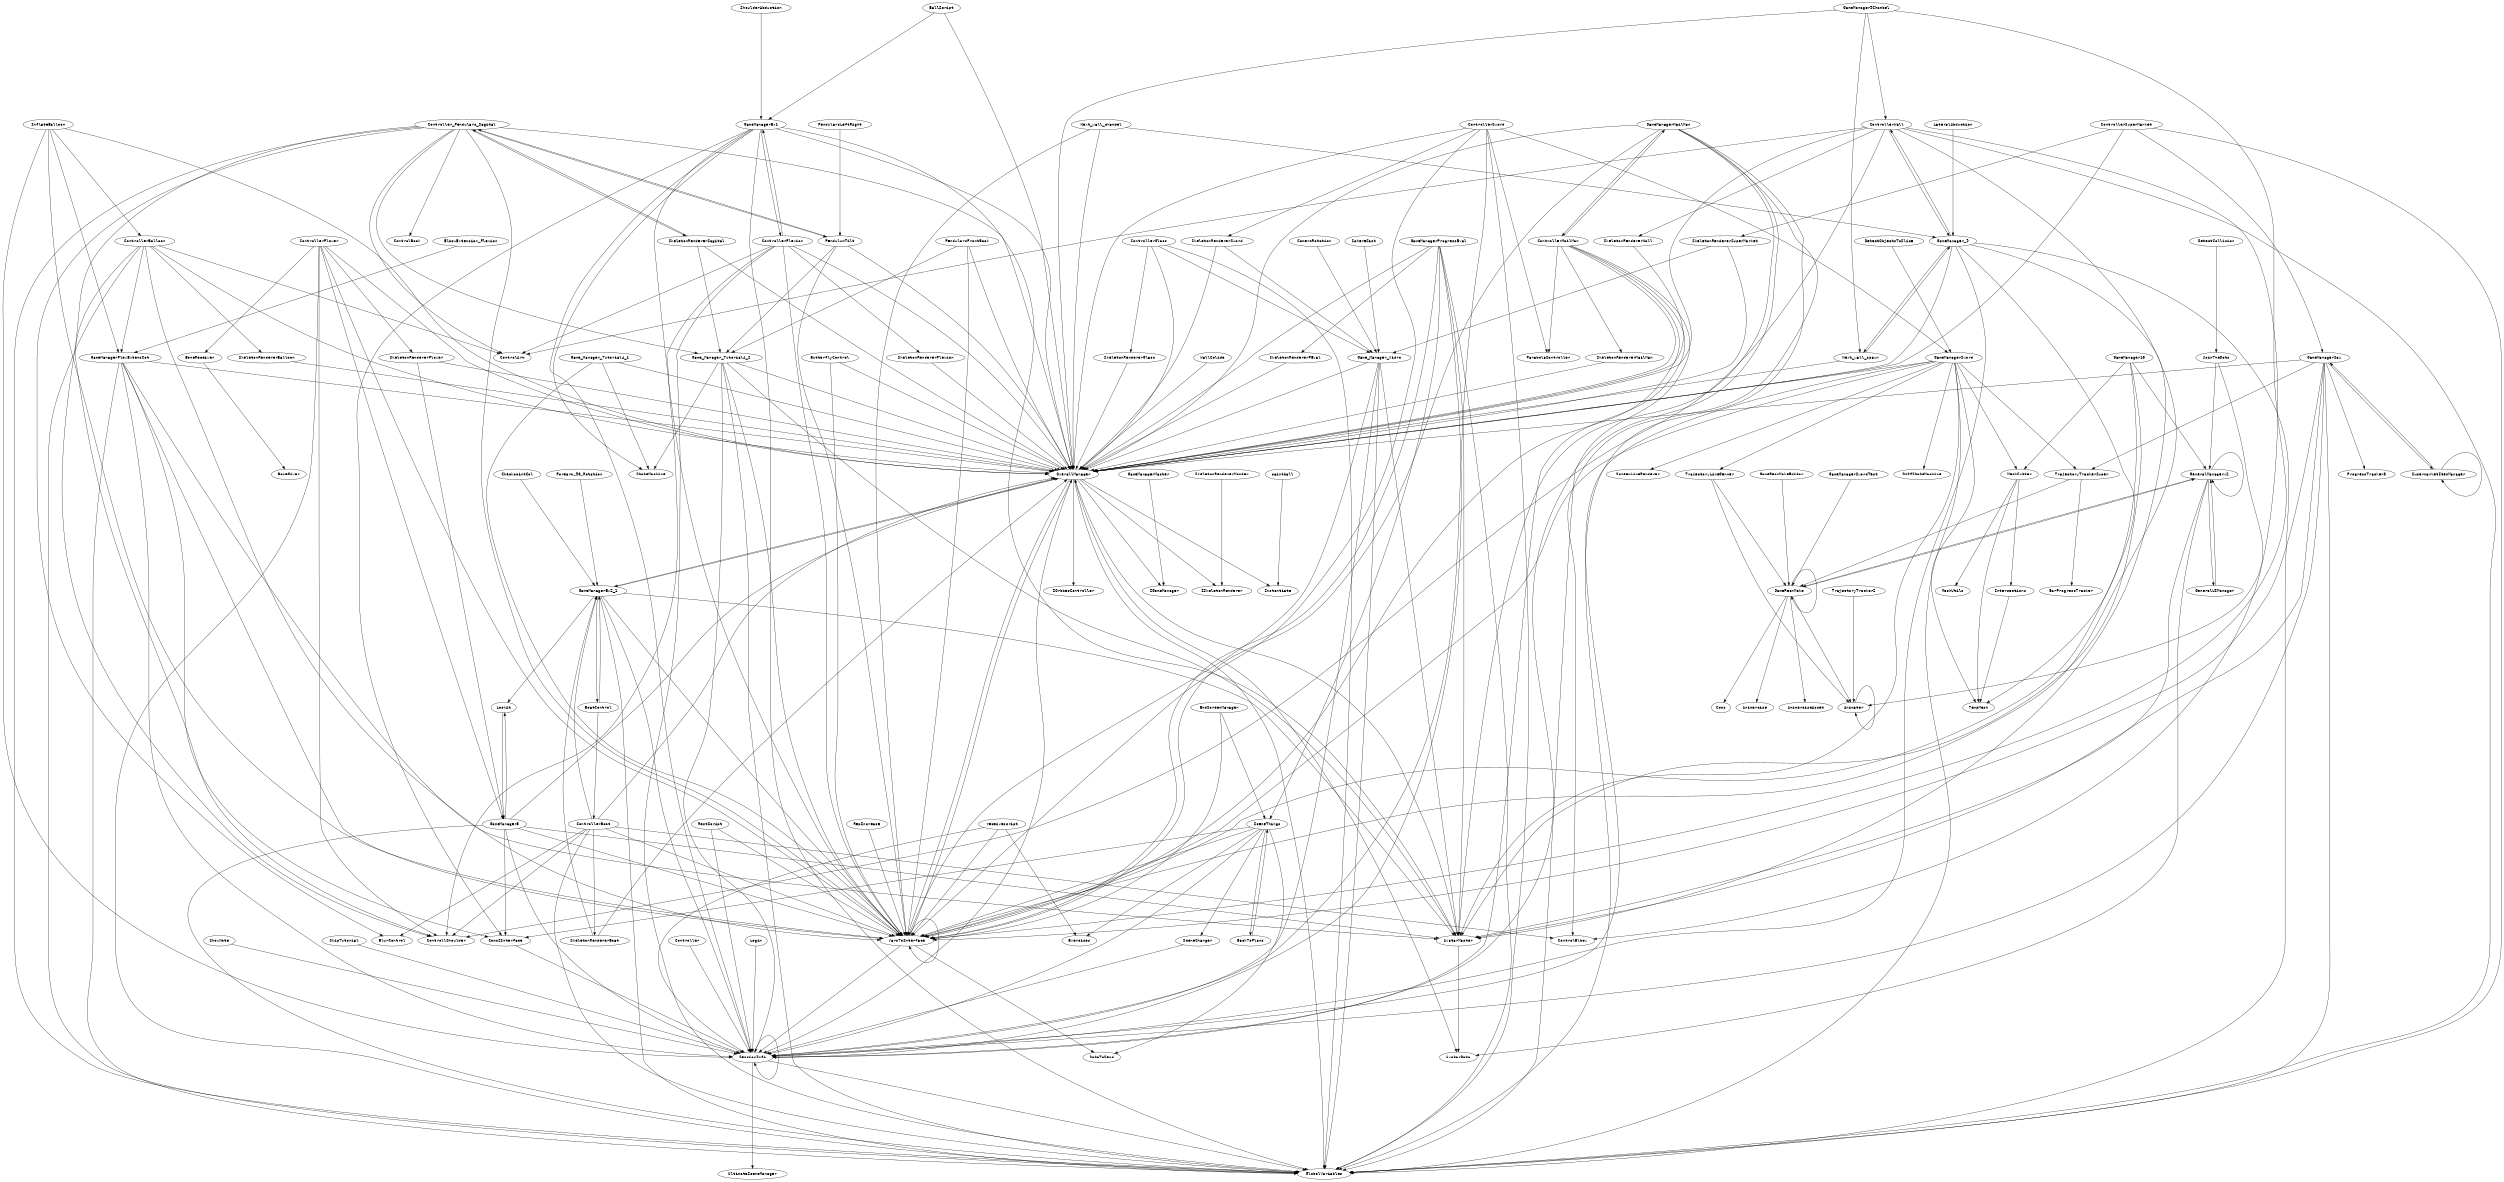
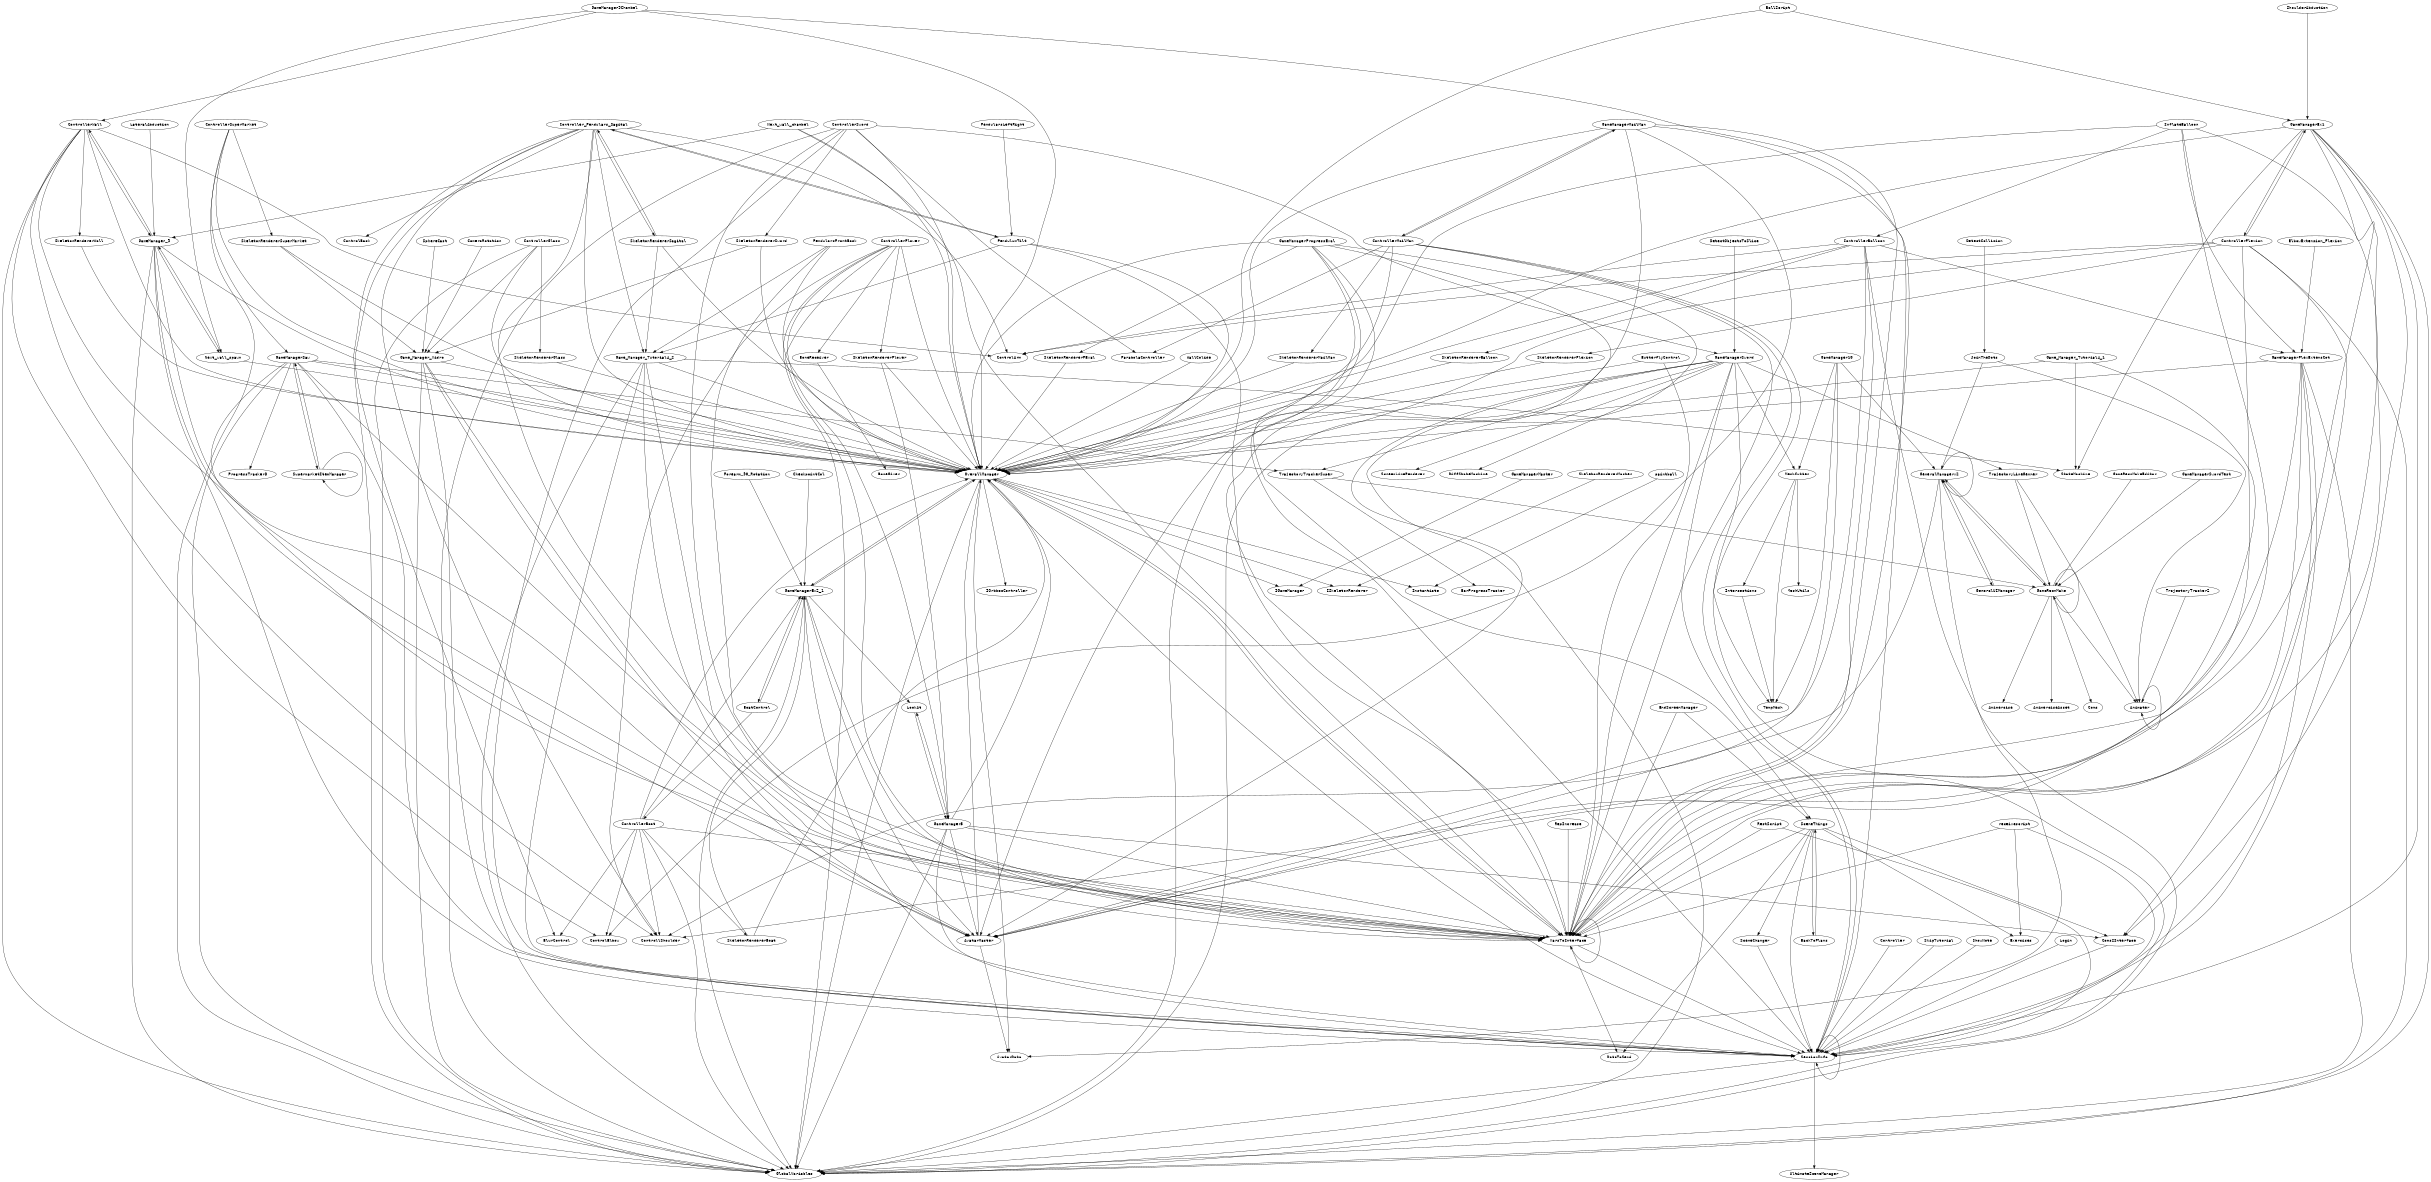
(1560, 457) -> none
